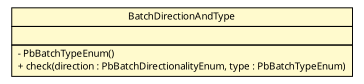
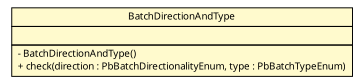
(66, 54) -> (77, 54)
